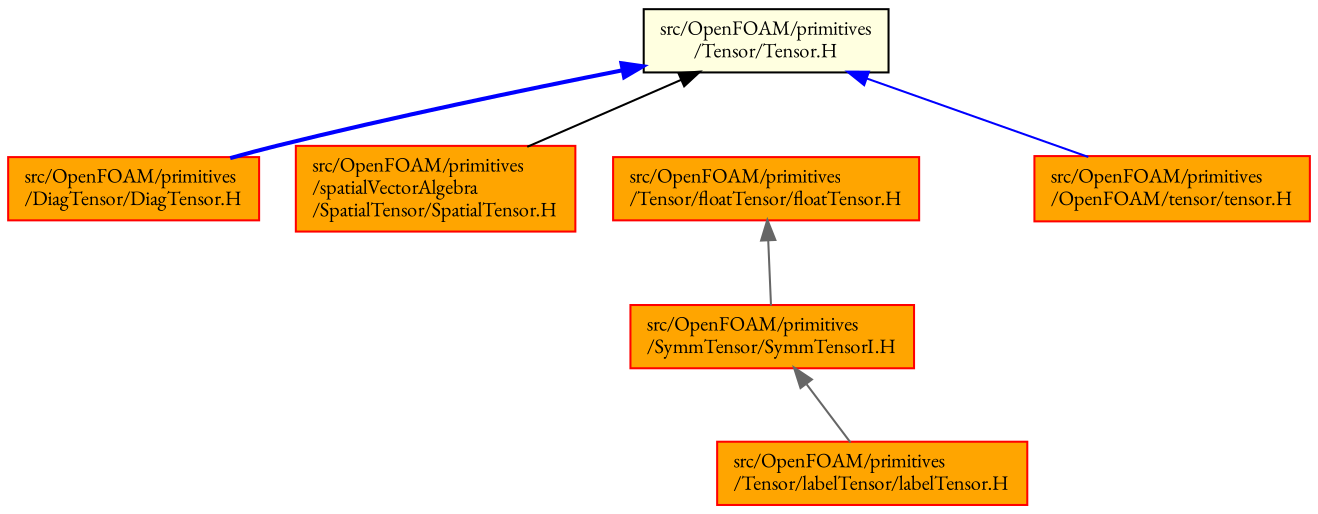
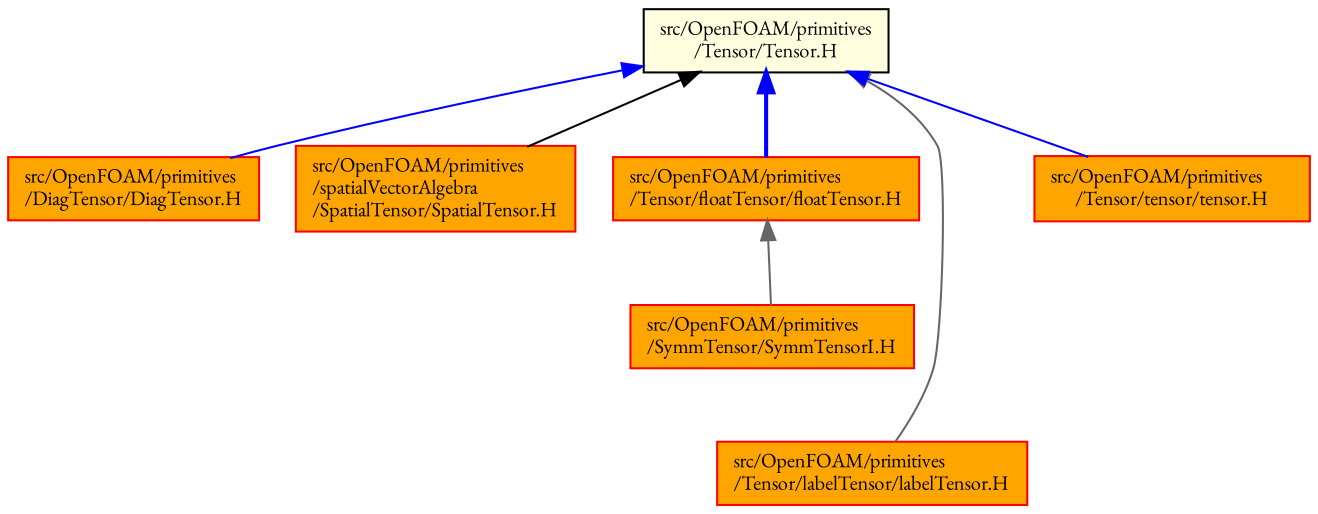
(426, 111) -> (426, 111)
none -> (766, 125)
(1172, 189) -> (1172, 189)
(829, 413) -> (943, 251)
